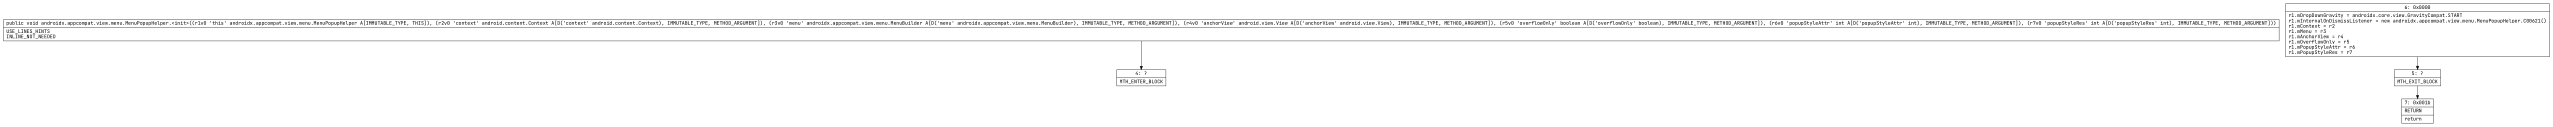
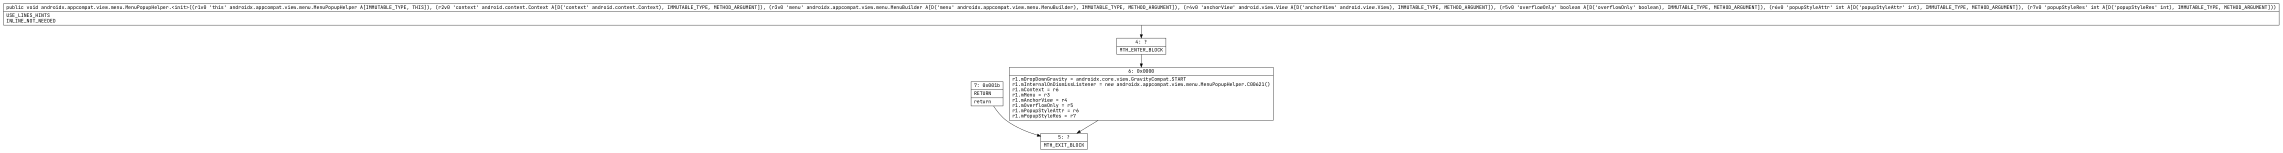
(2312, 26) -> (1036, 90)
none -> (1141, 59)
(2418, 91) -> (1013, 125)
